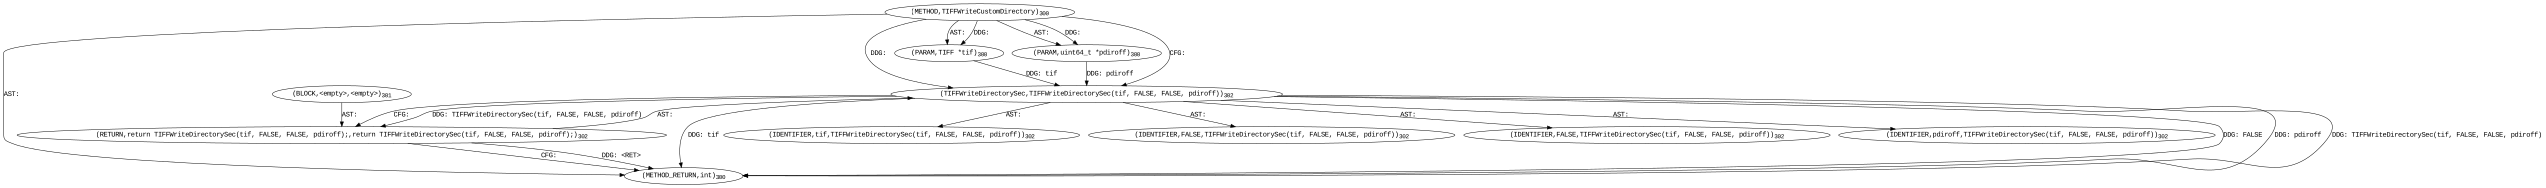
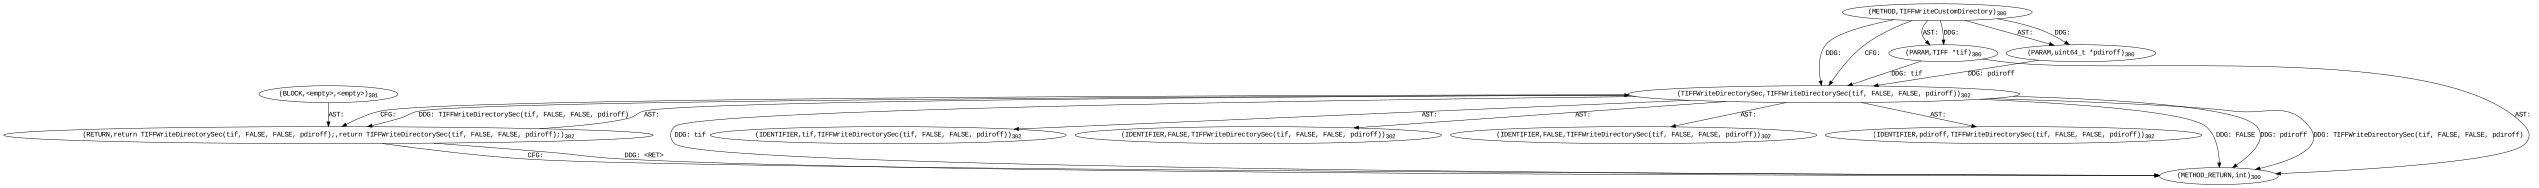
(93, 39) -> (2393, 77)
